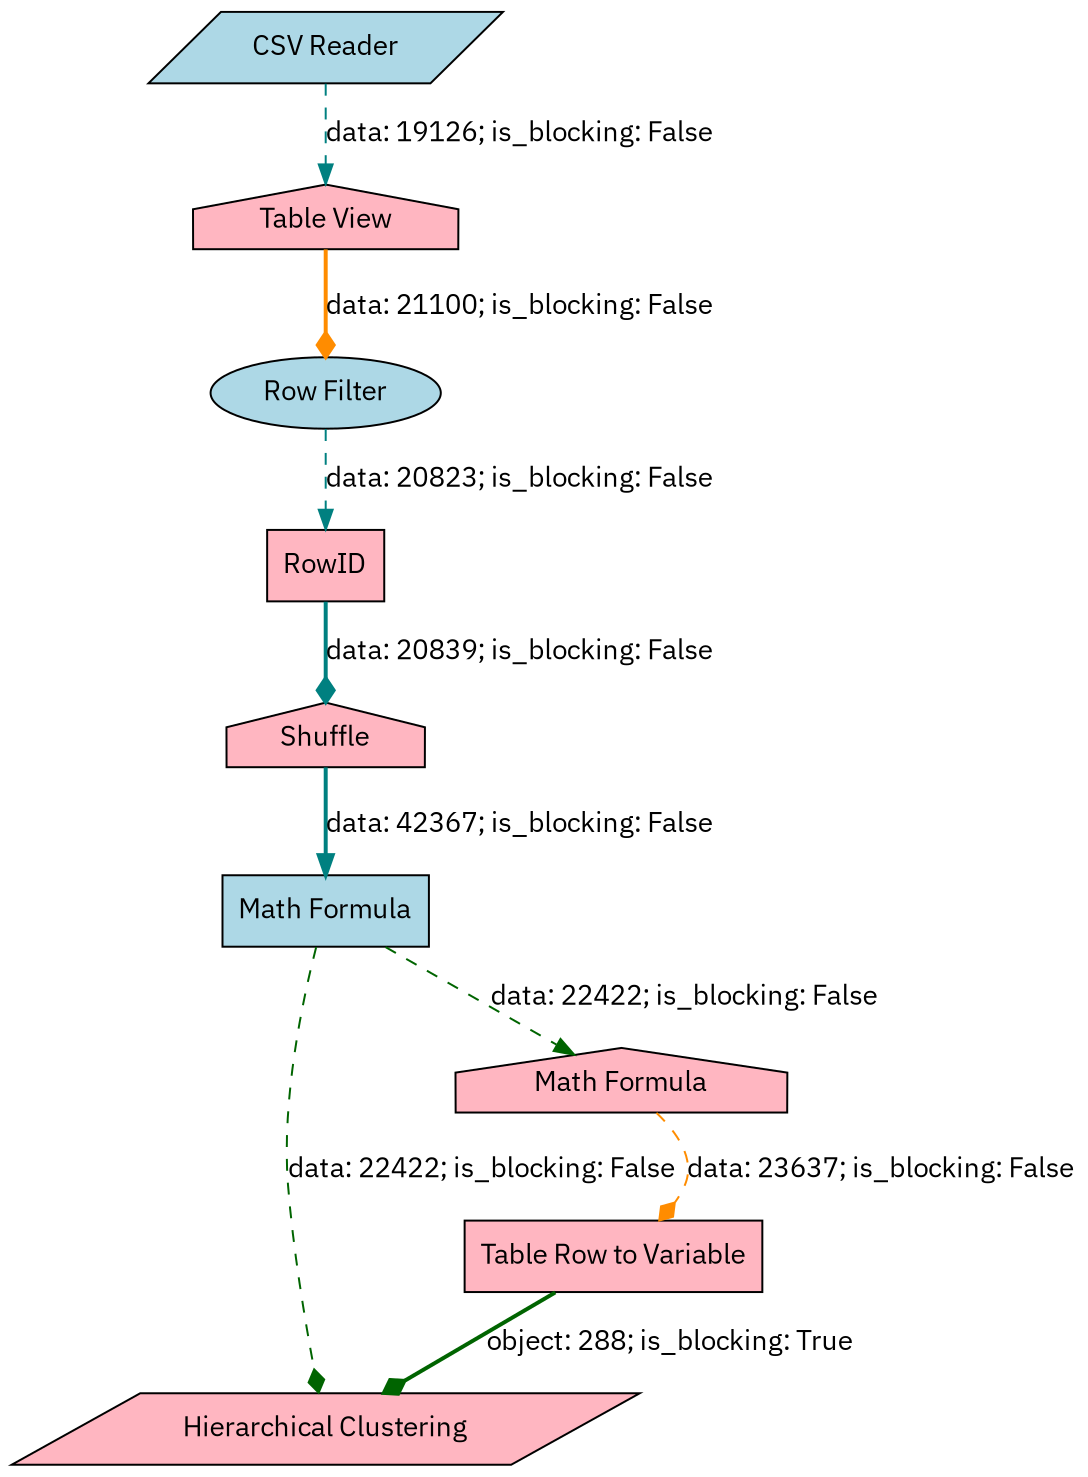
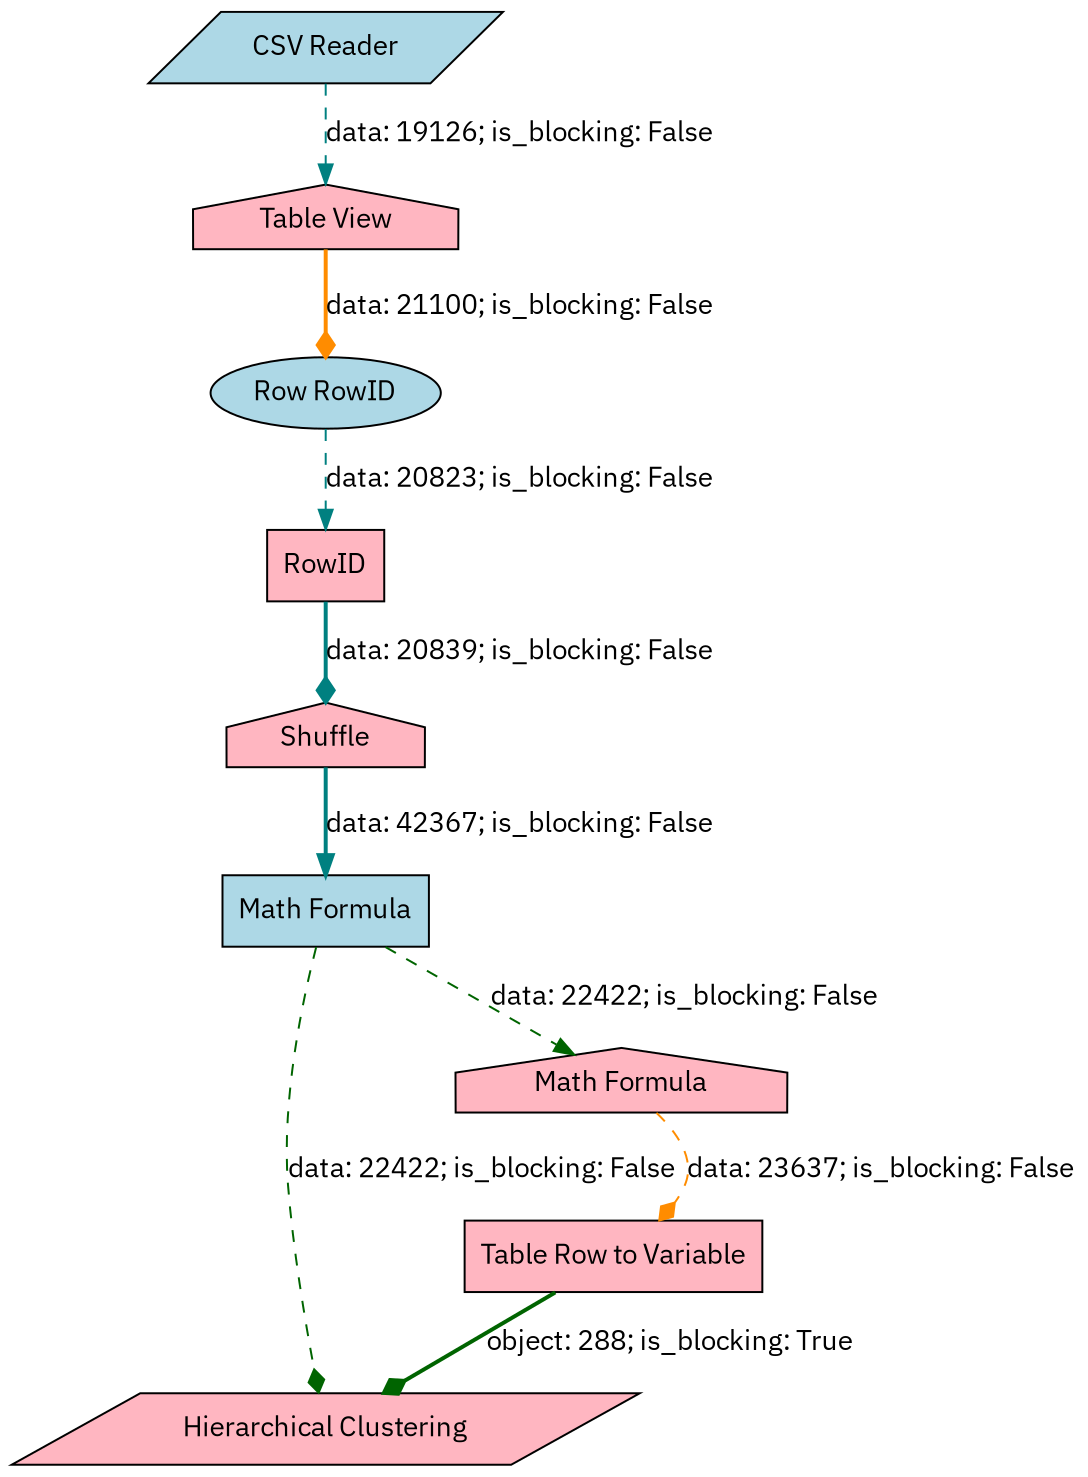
(326, 393) -> (326, 393)
